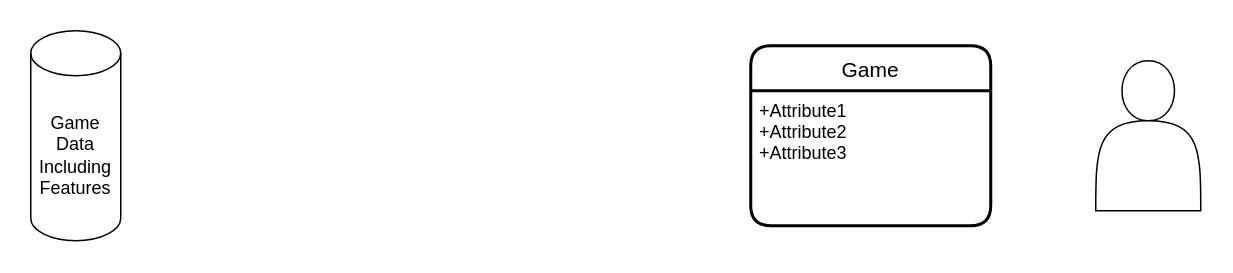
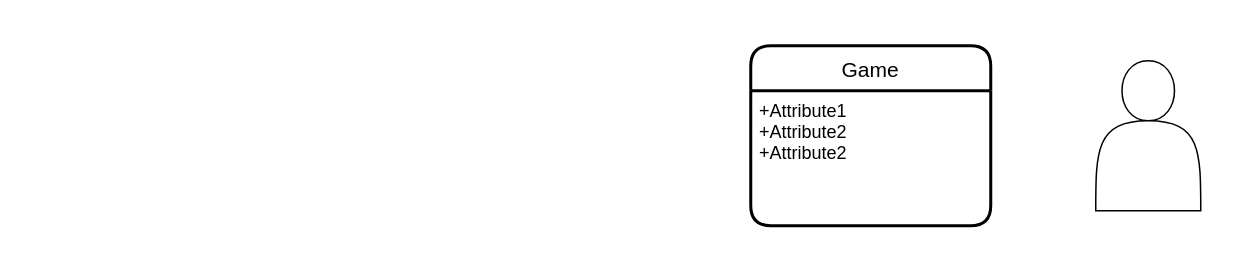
(812, 111) -> (812, 111)
(76, 136) -> none
